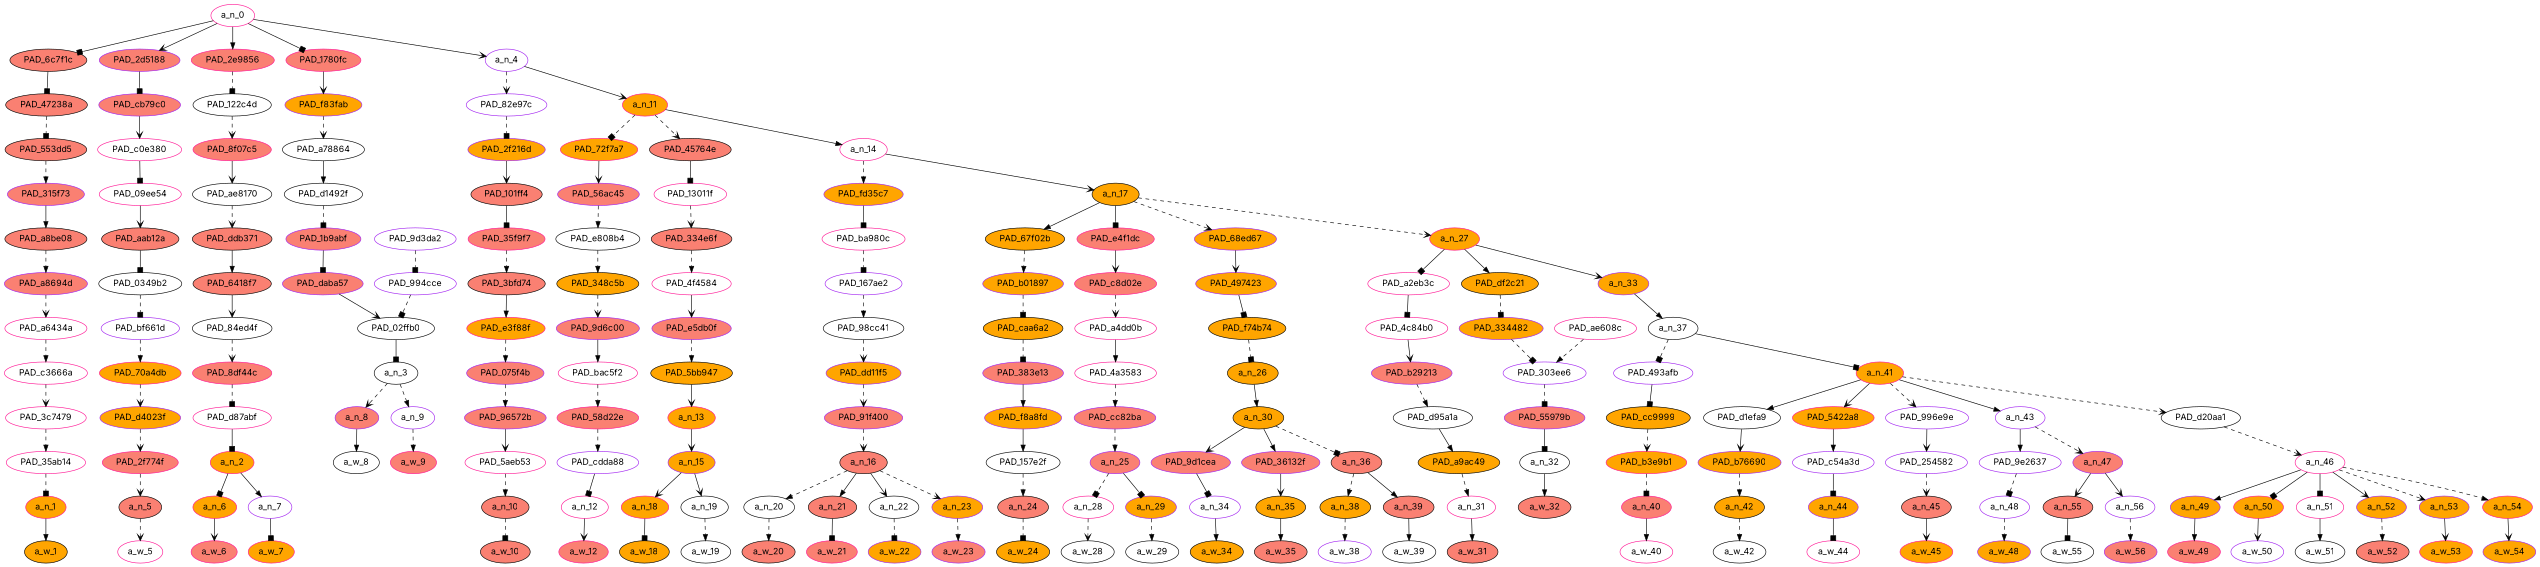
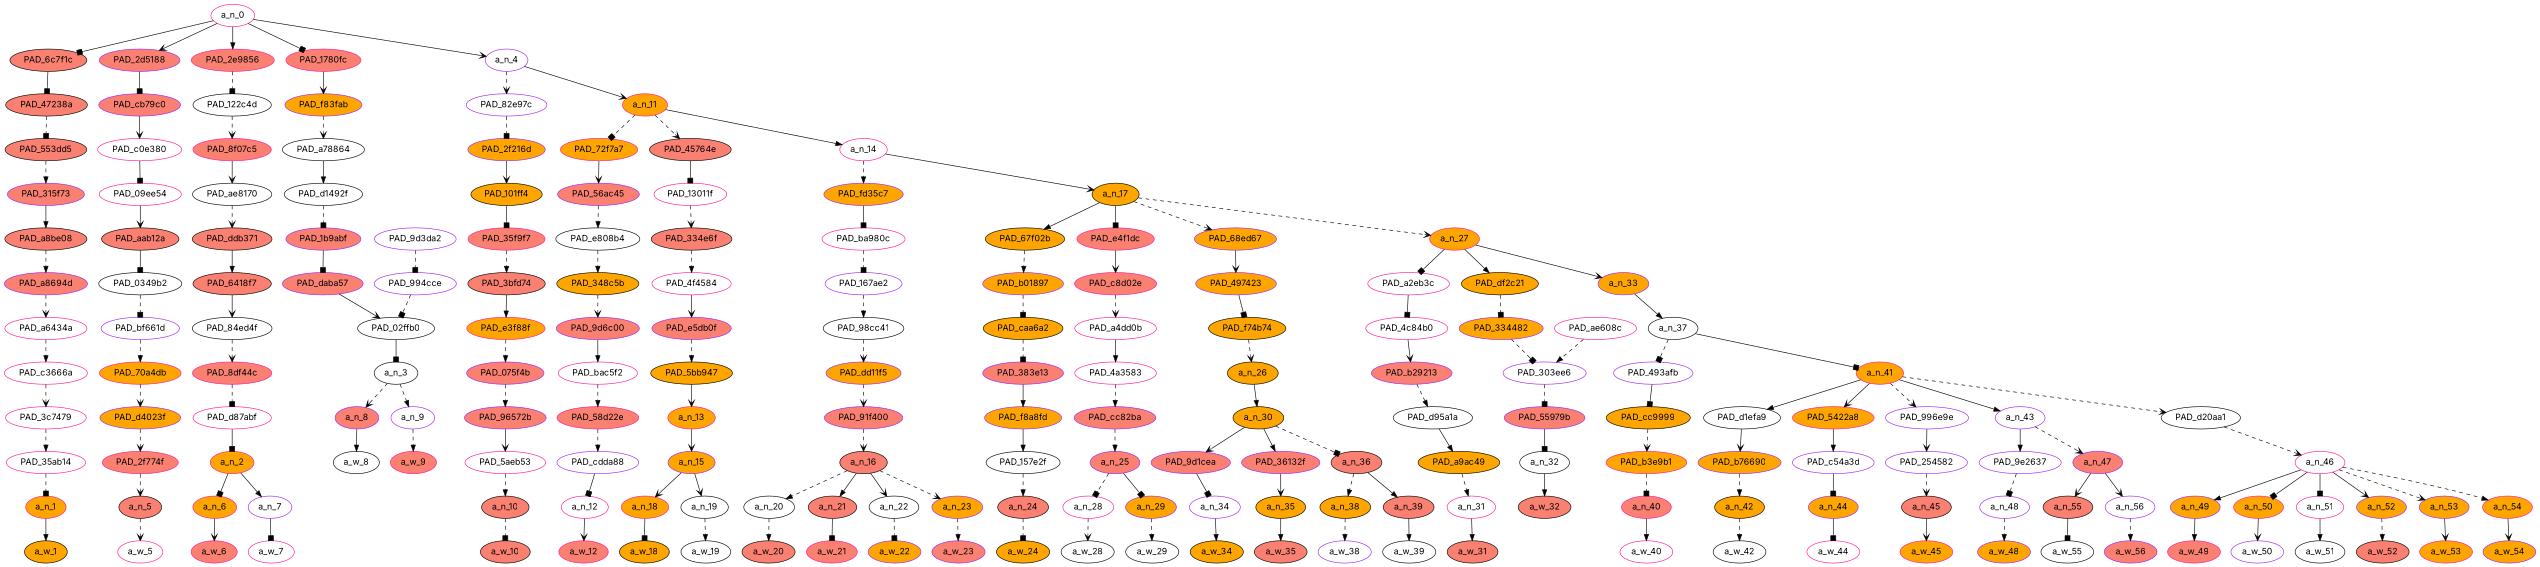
(507, 194) -> (507, 194)
(1250, 348) -> (1250, 348)
(271, 552) -> (271, 552)
